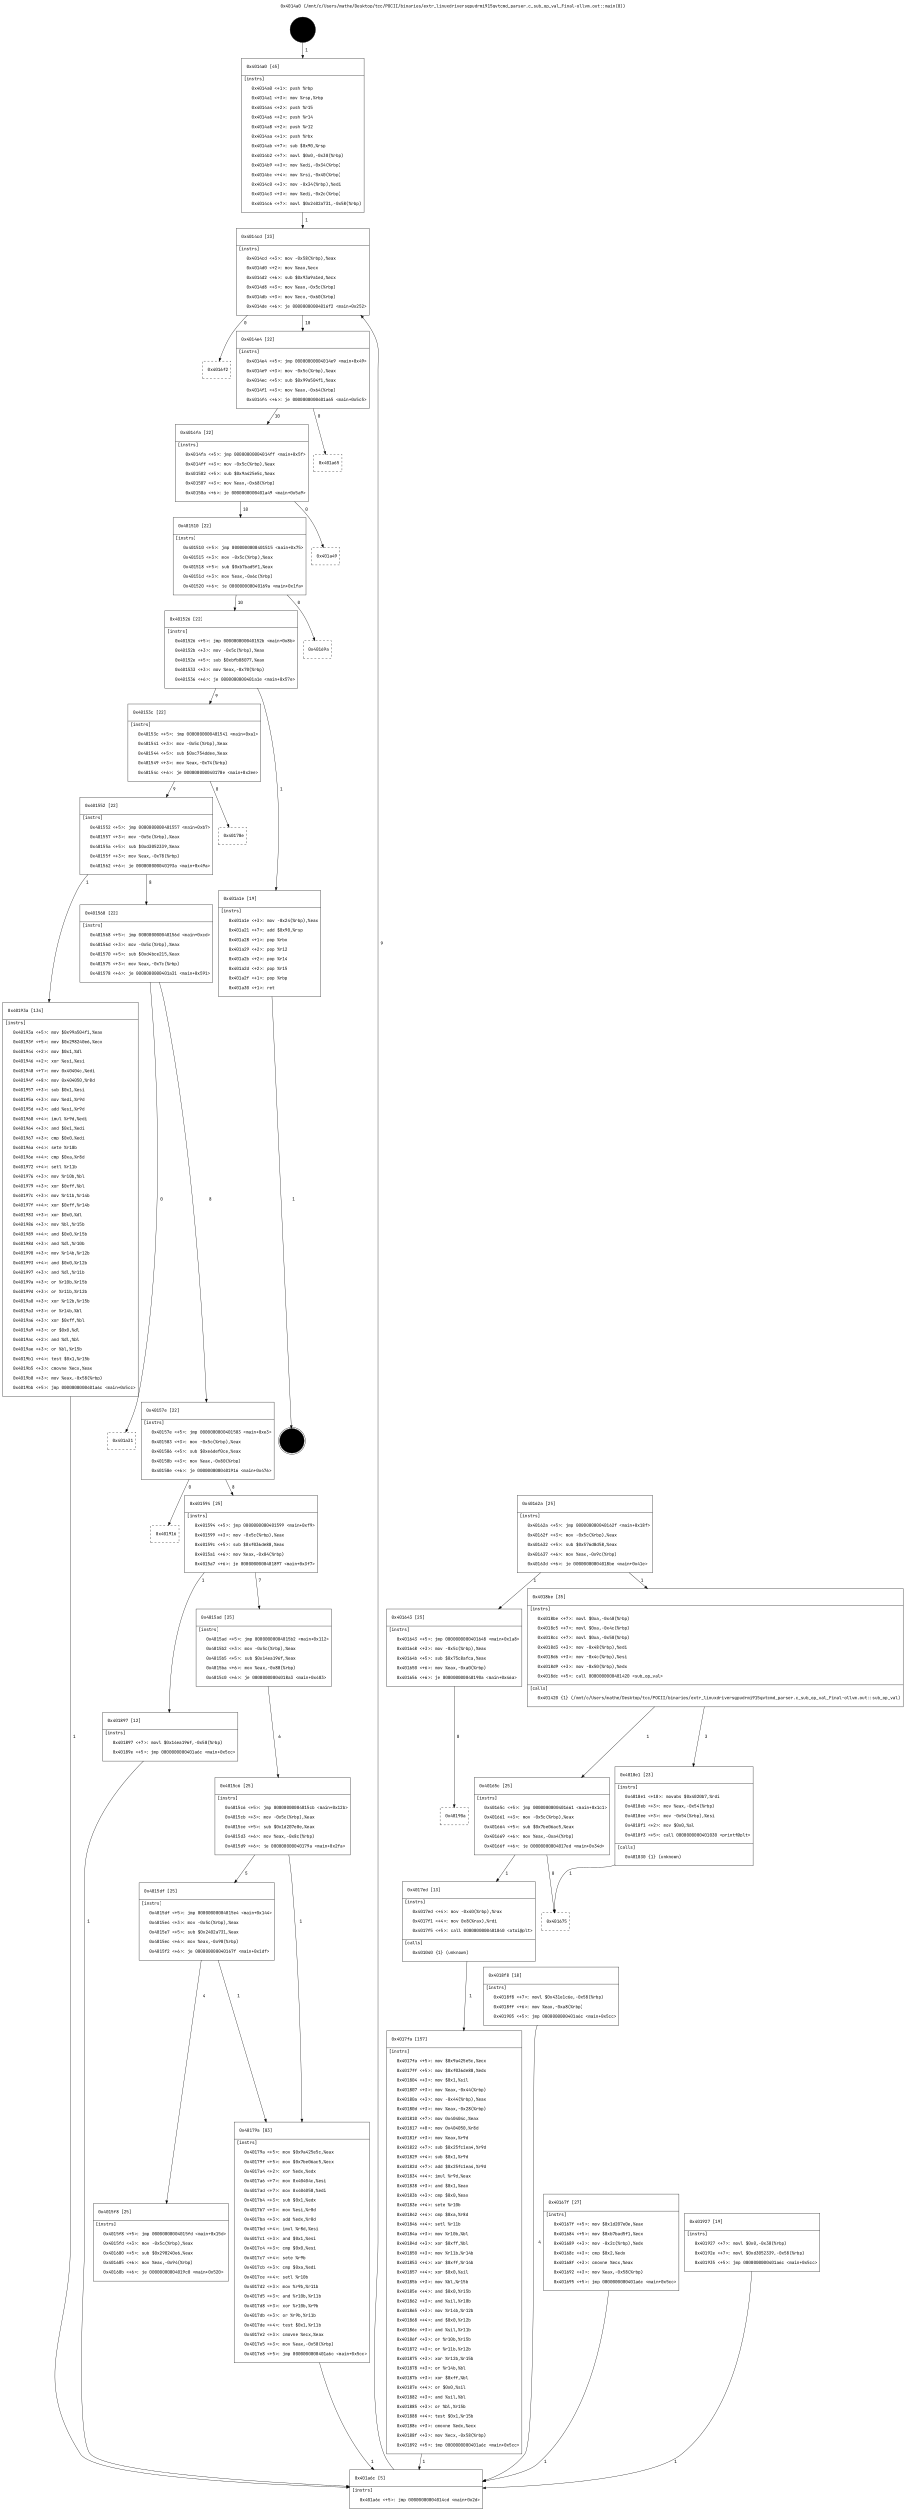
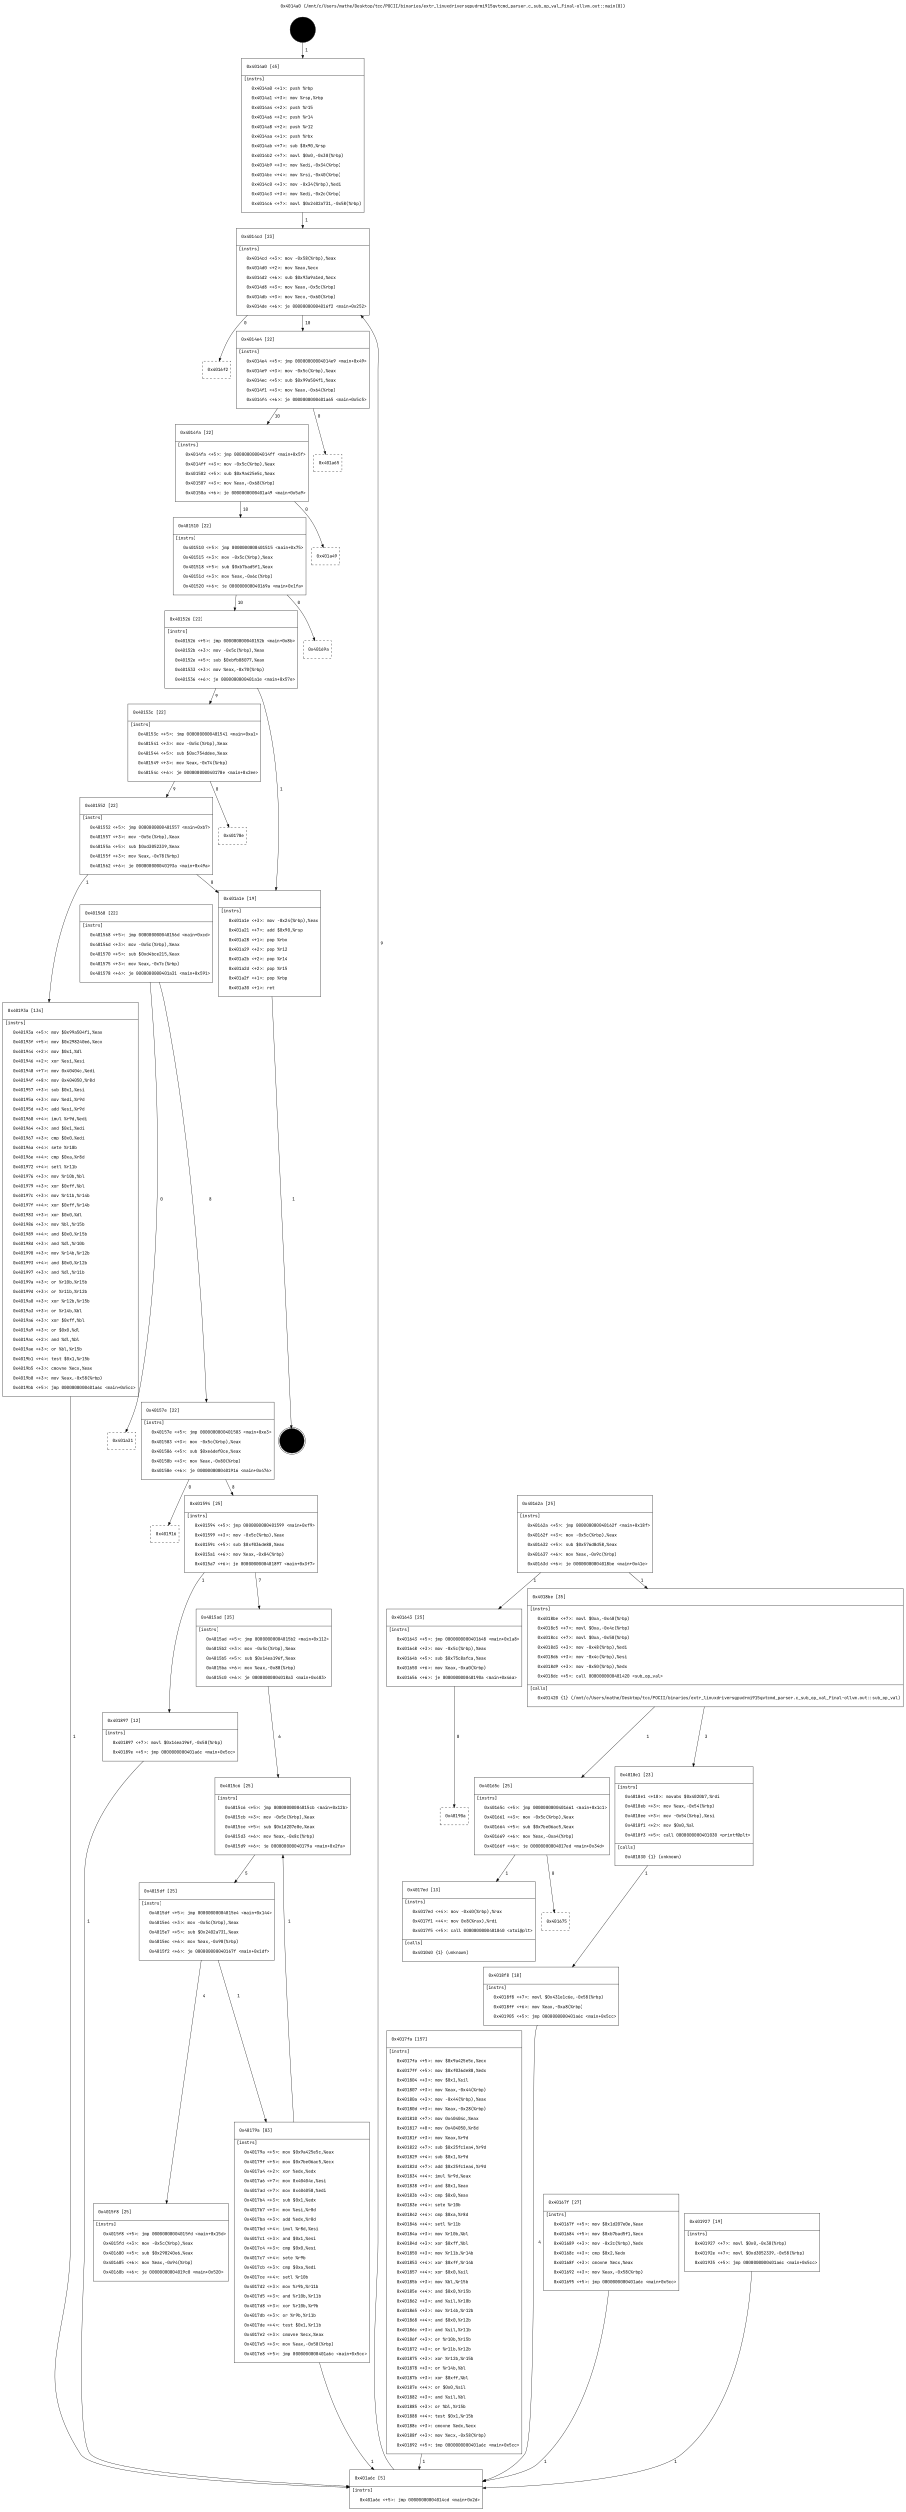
(146, 888) -> (206, 883)
(570, 1869) -> (611, 1915)
(298, 1987) -> (287, 1990)
(465, 1995) -> none
